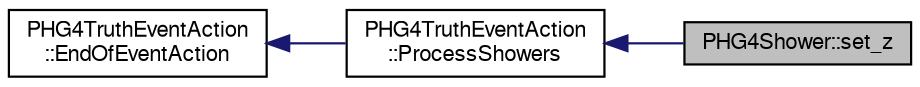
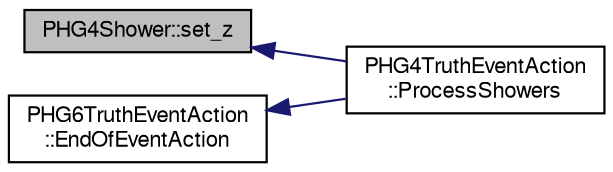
(138, 43) -> (138, 129)
(656, 43) -> (310, 56)
